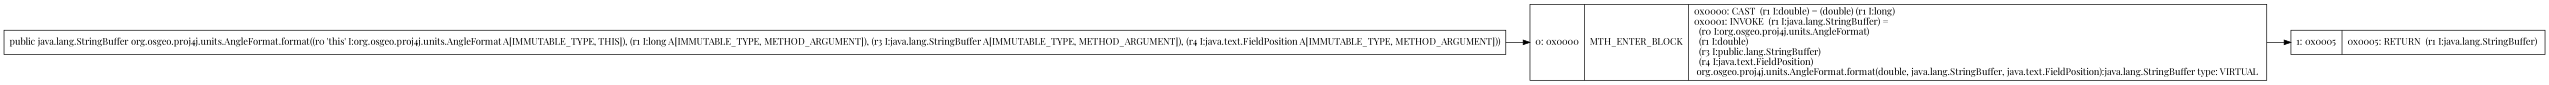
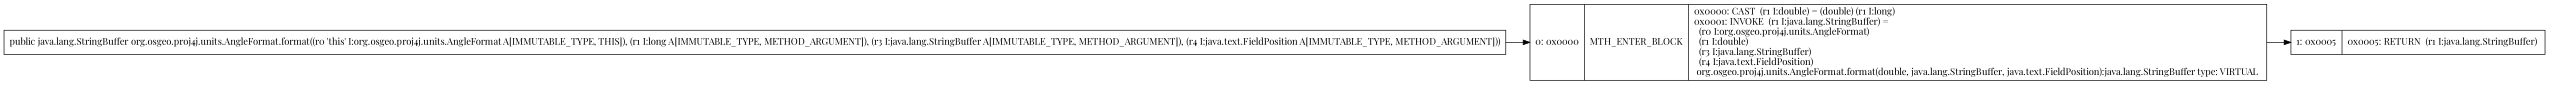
(1758, 52) -> (1753, 52)
